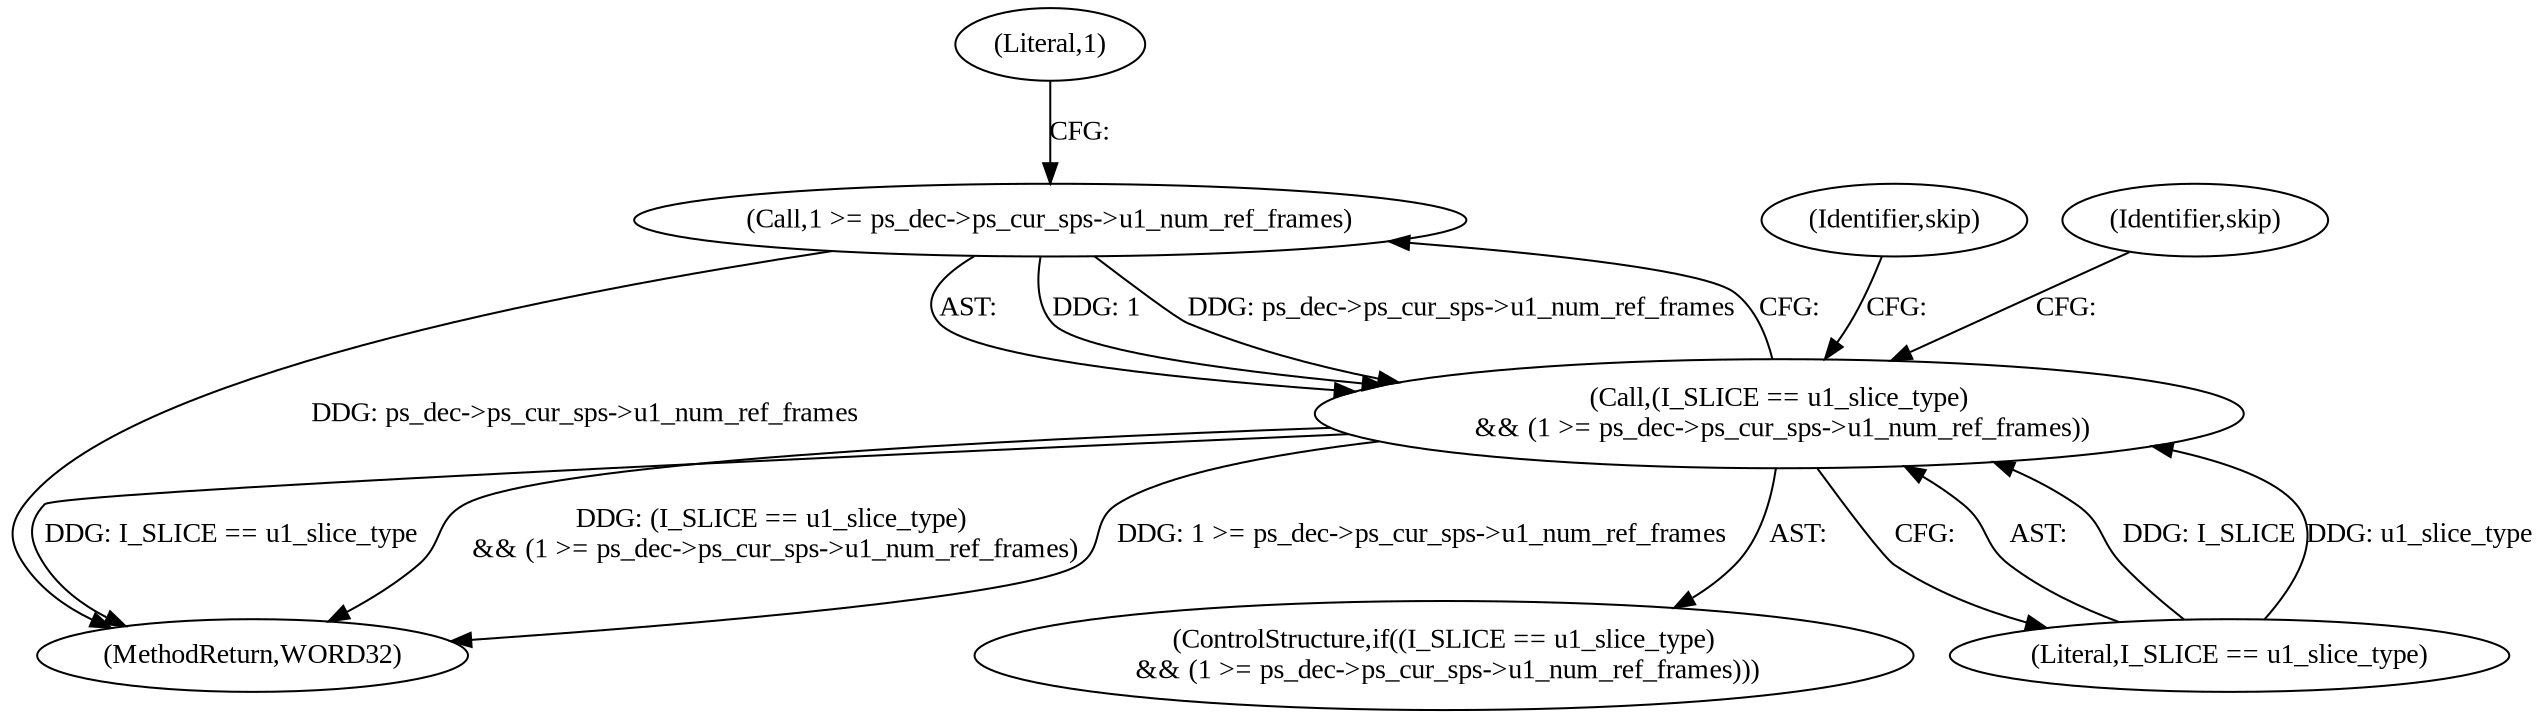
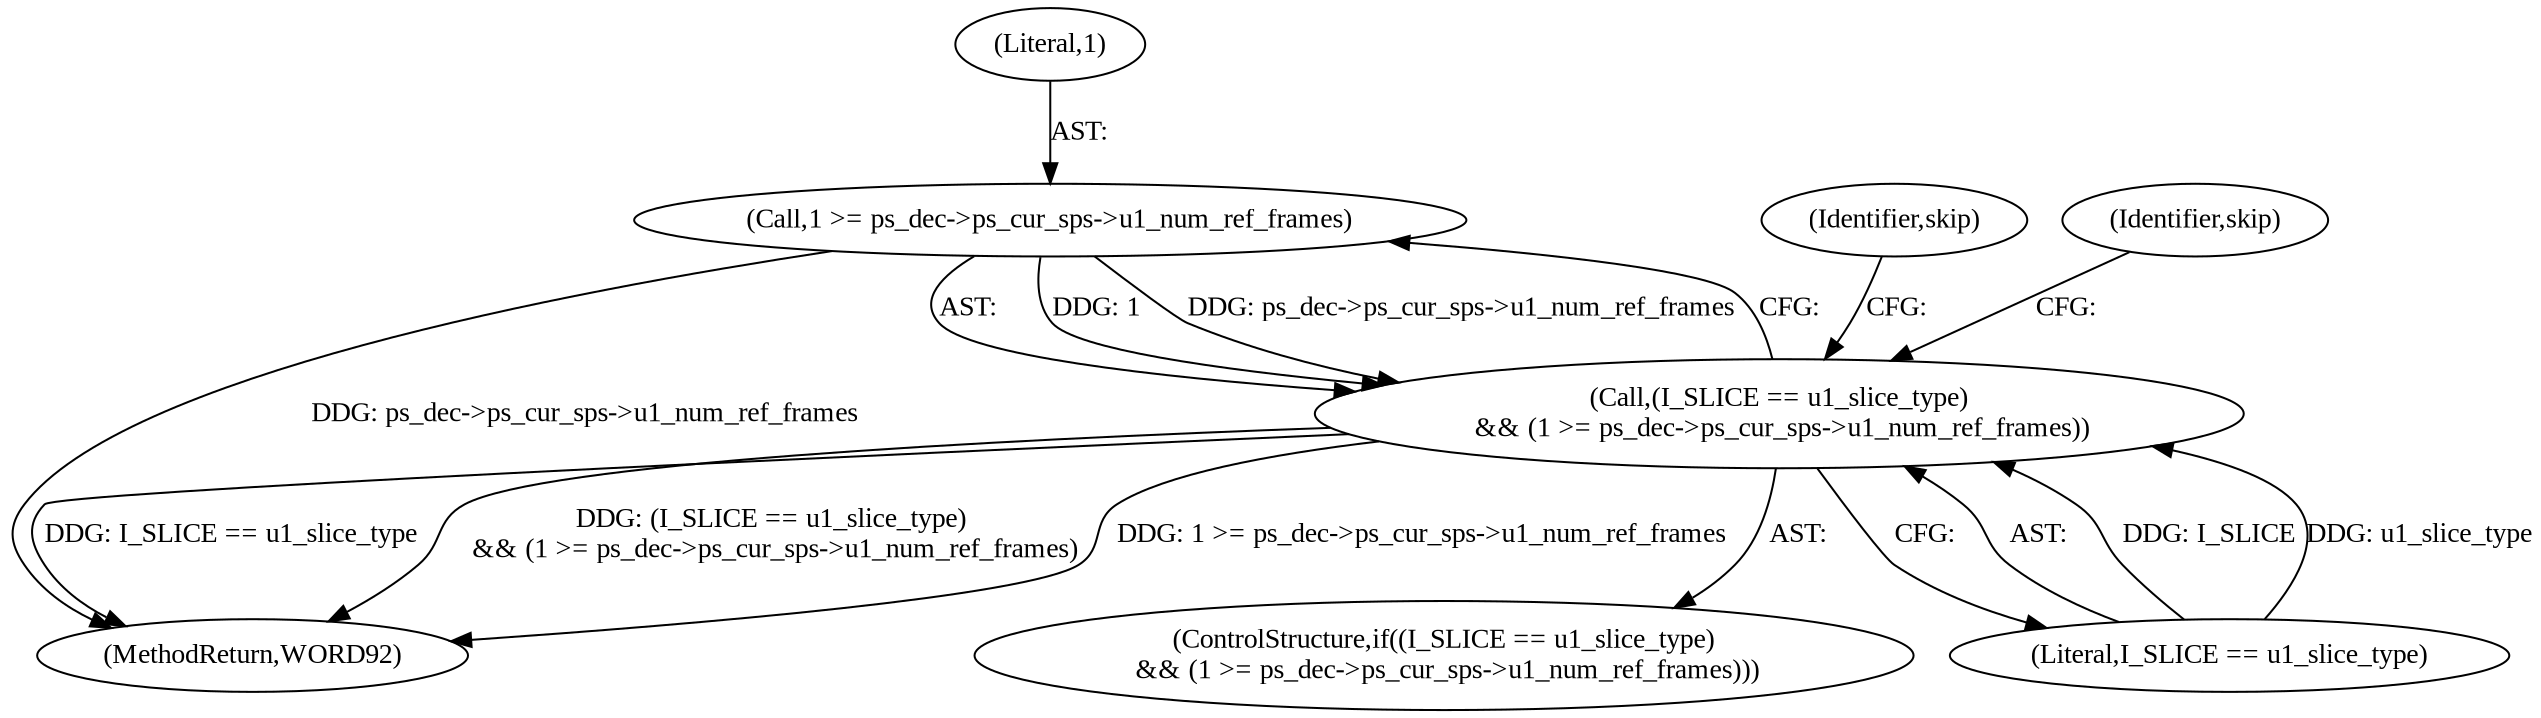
(1084, 132) -> (1084, 132)
(253, 656) -> (253, 656)
